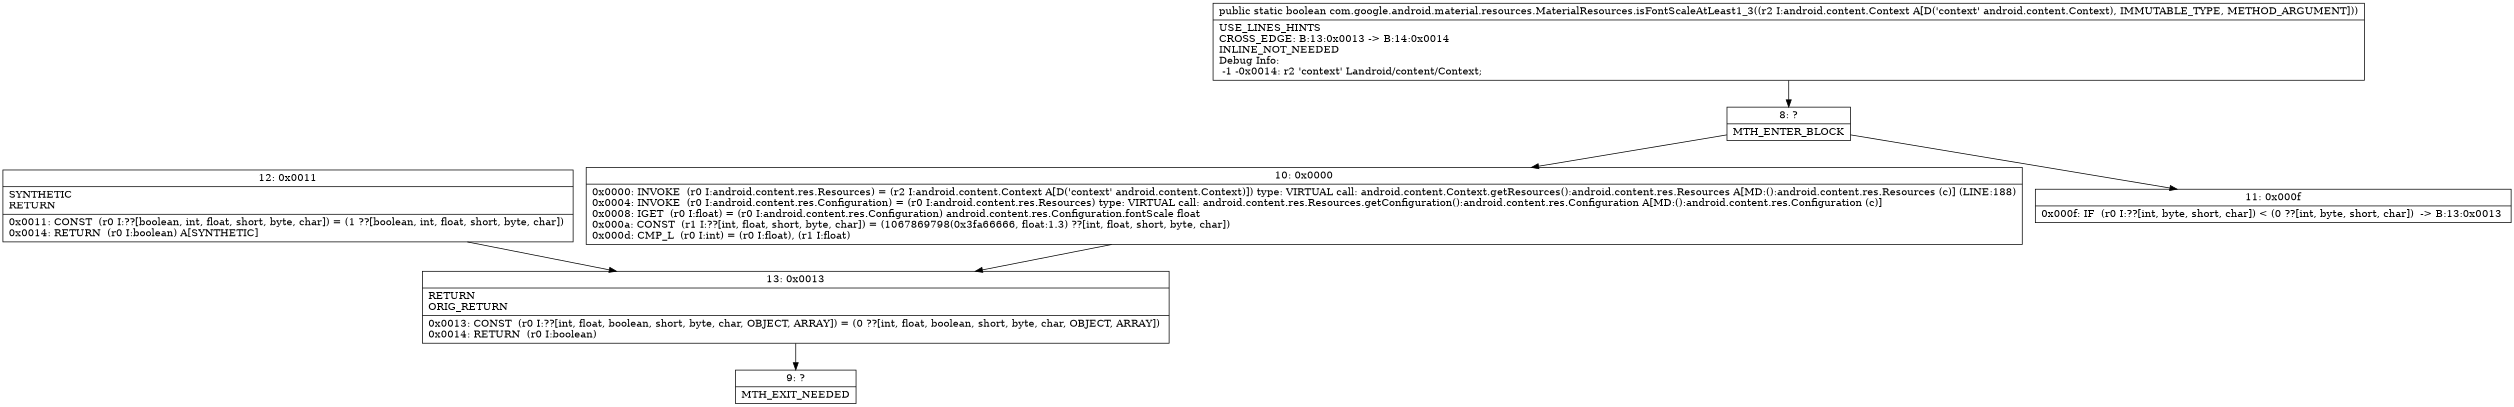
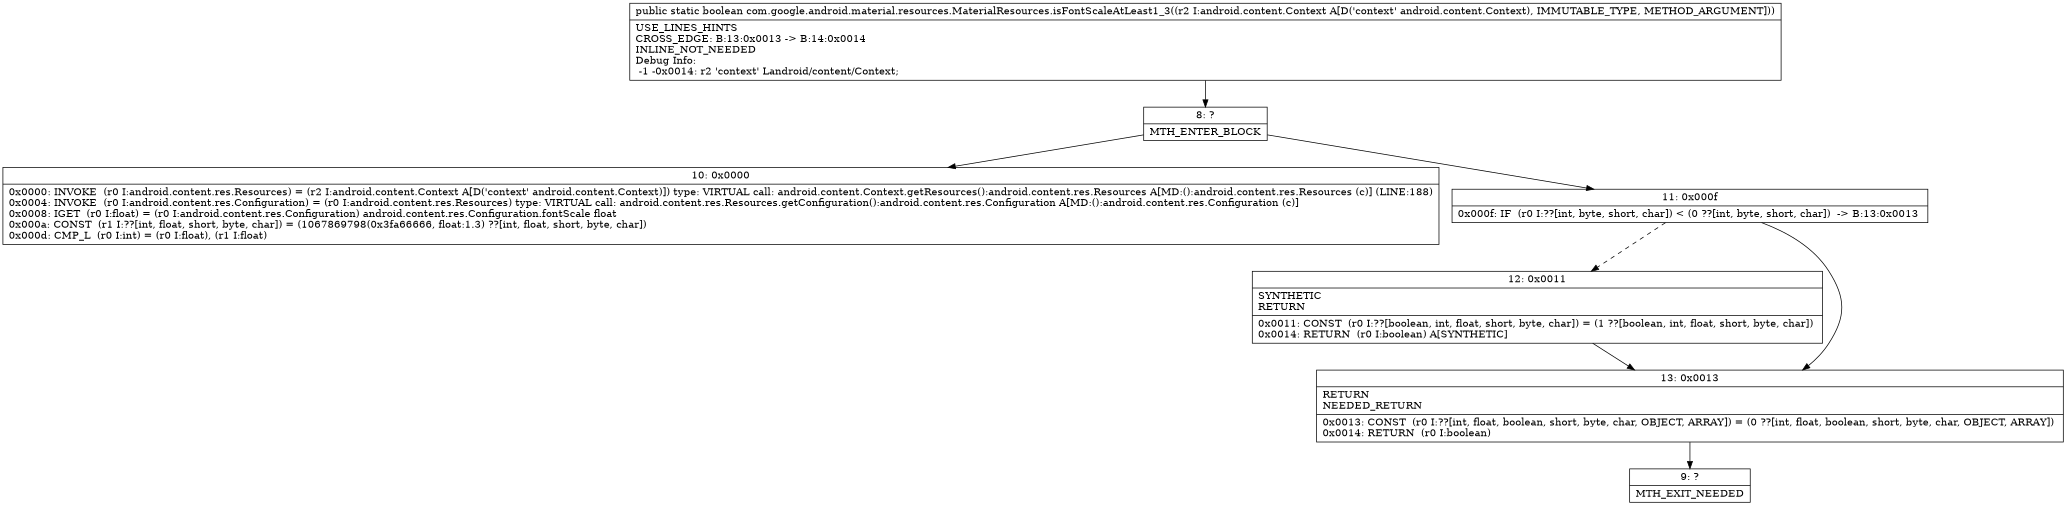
none -> (1631, 245)
(1047, 257) -> (1835, 281)
(468, 307) -> (1373, 406)
